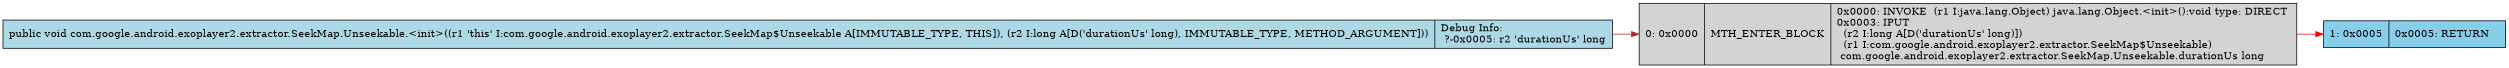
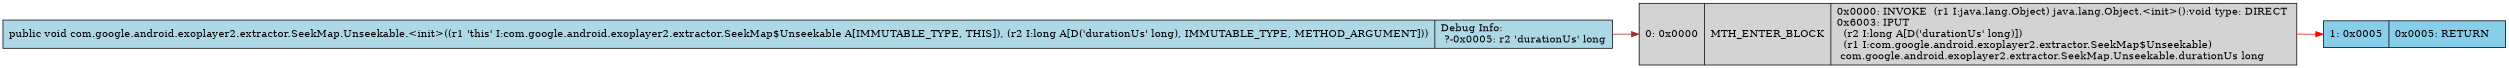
(1877, 23) -> (1877, 23)
